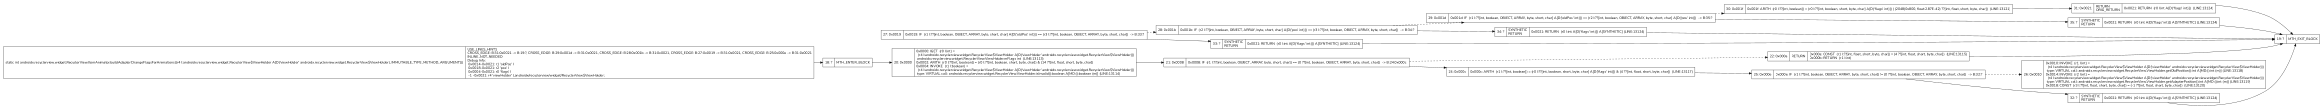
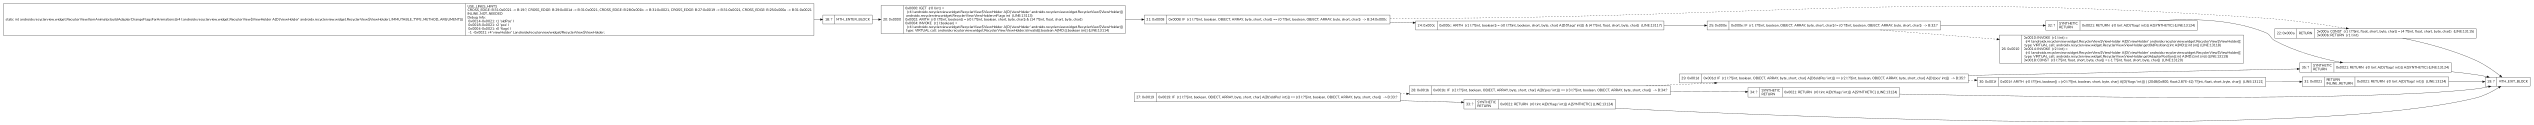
(2108, 10) -> (2340, 83)
(2245, 100) -> (2253, 28)
